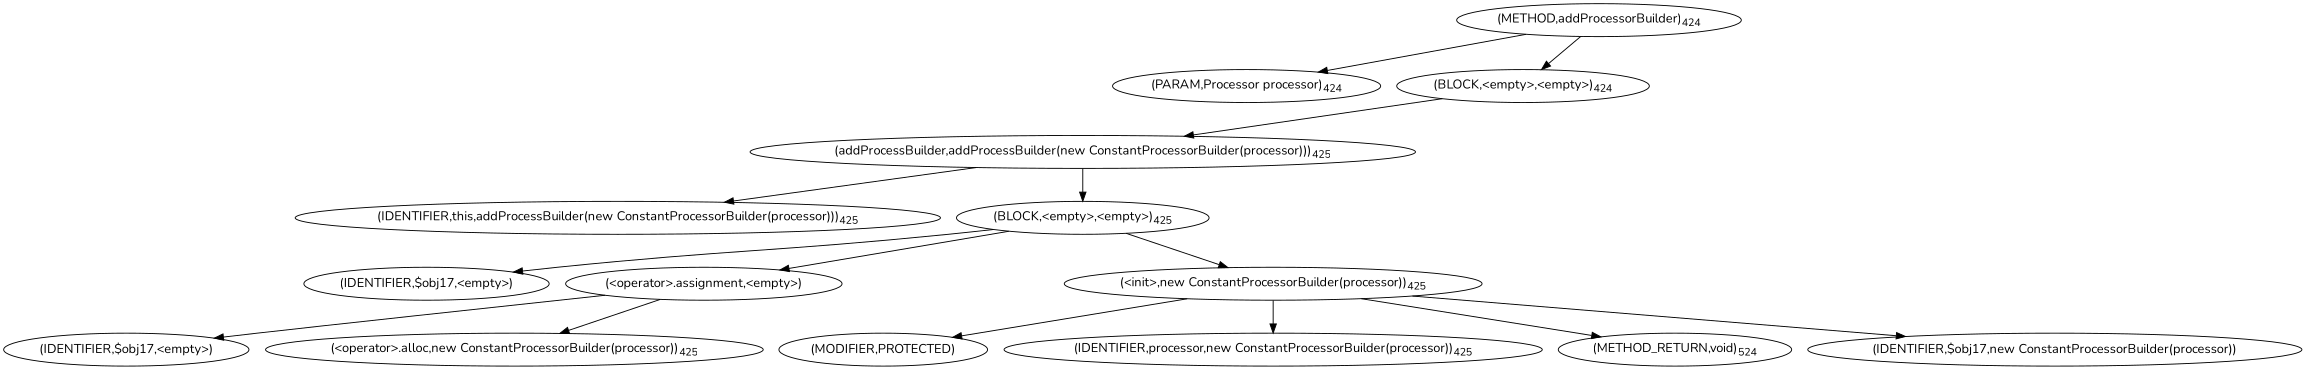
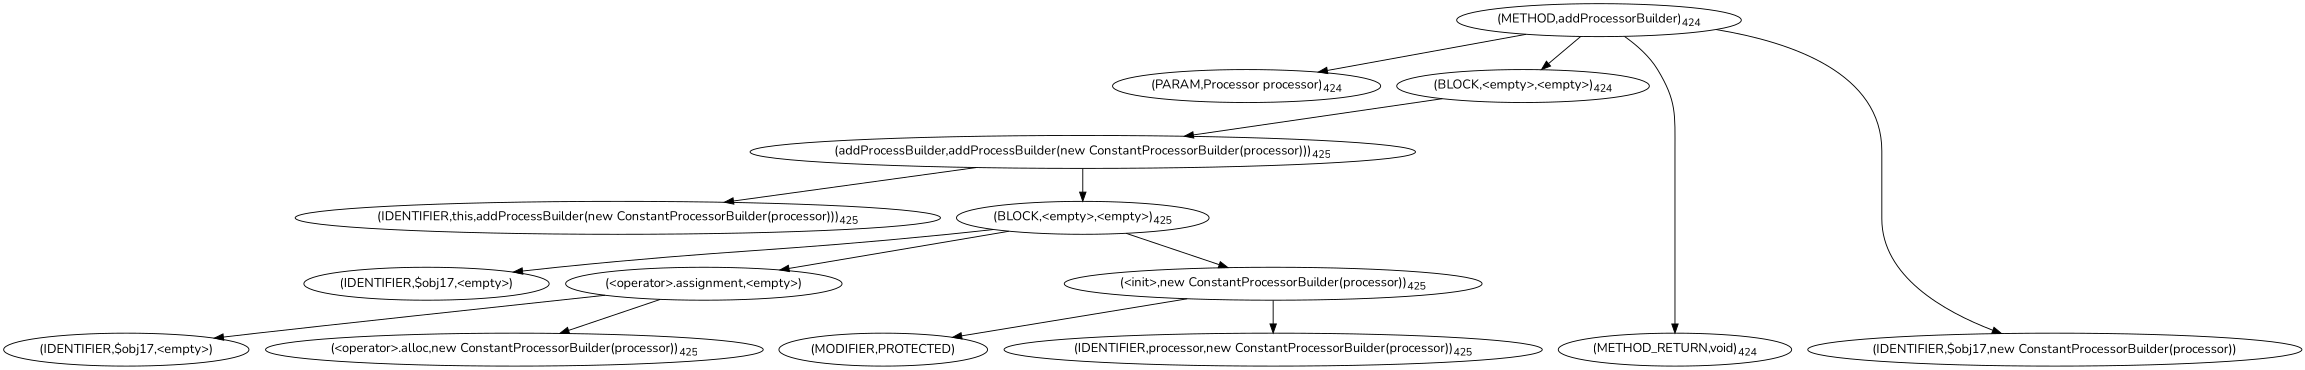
(1654, 316) -> (1882, 156)
(1476, 317) -> (1675, 172)
(1748, 348) -> (1748, 348)
